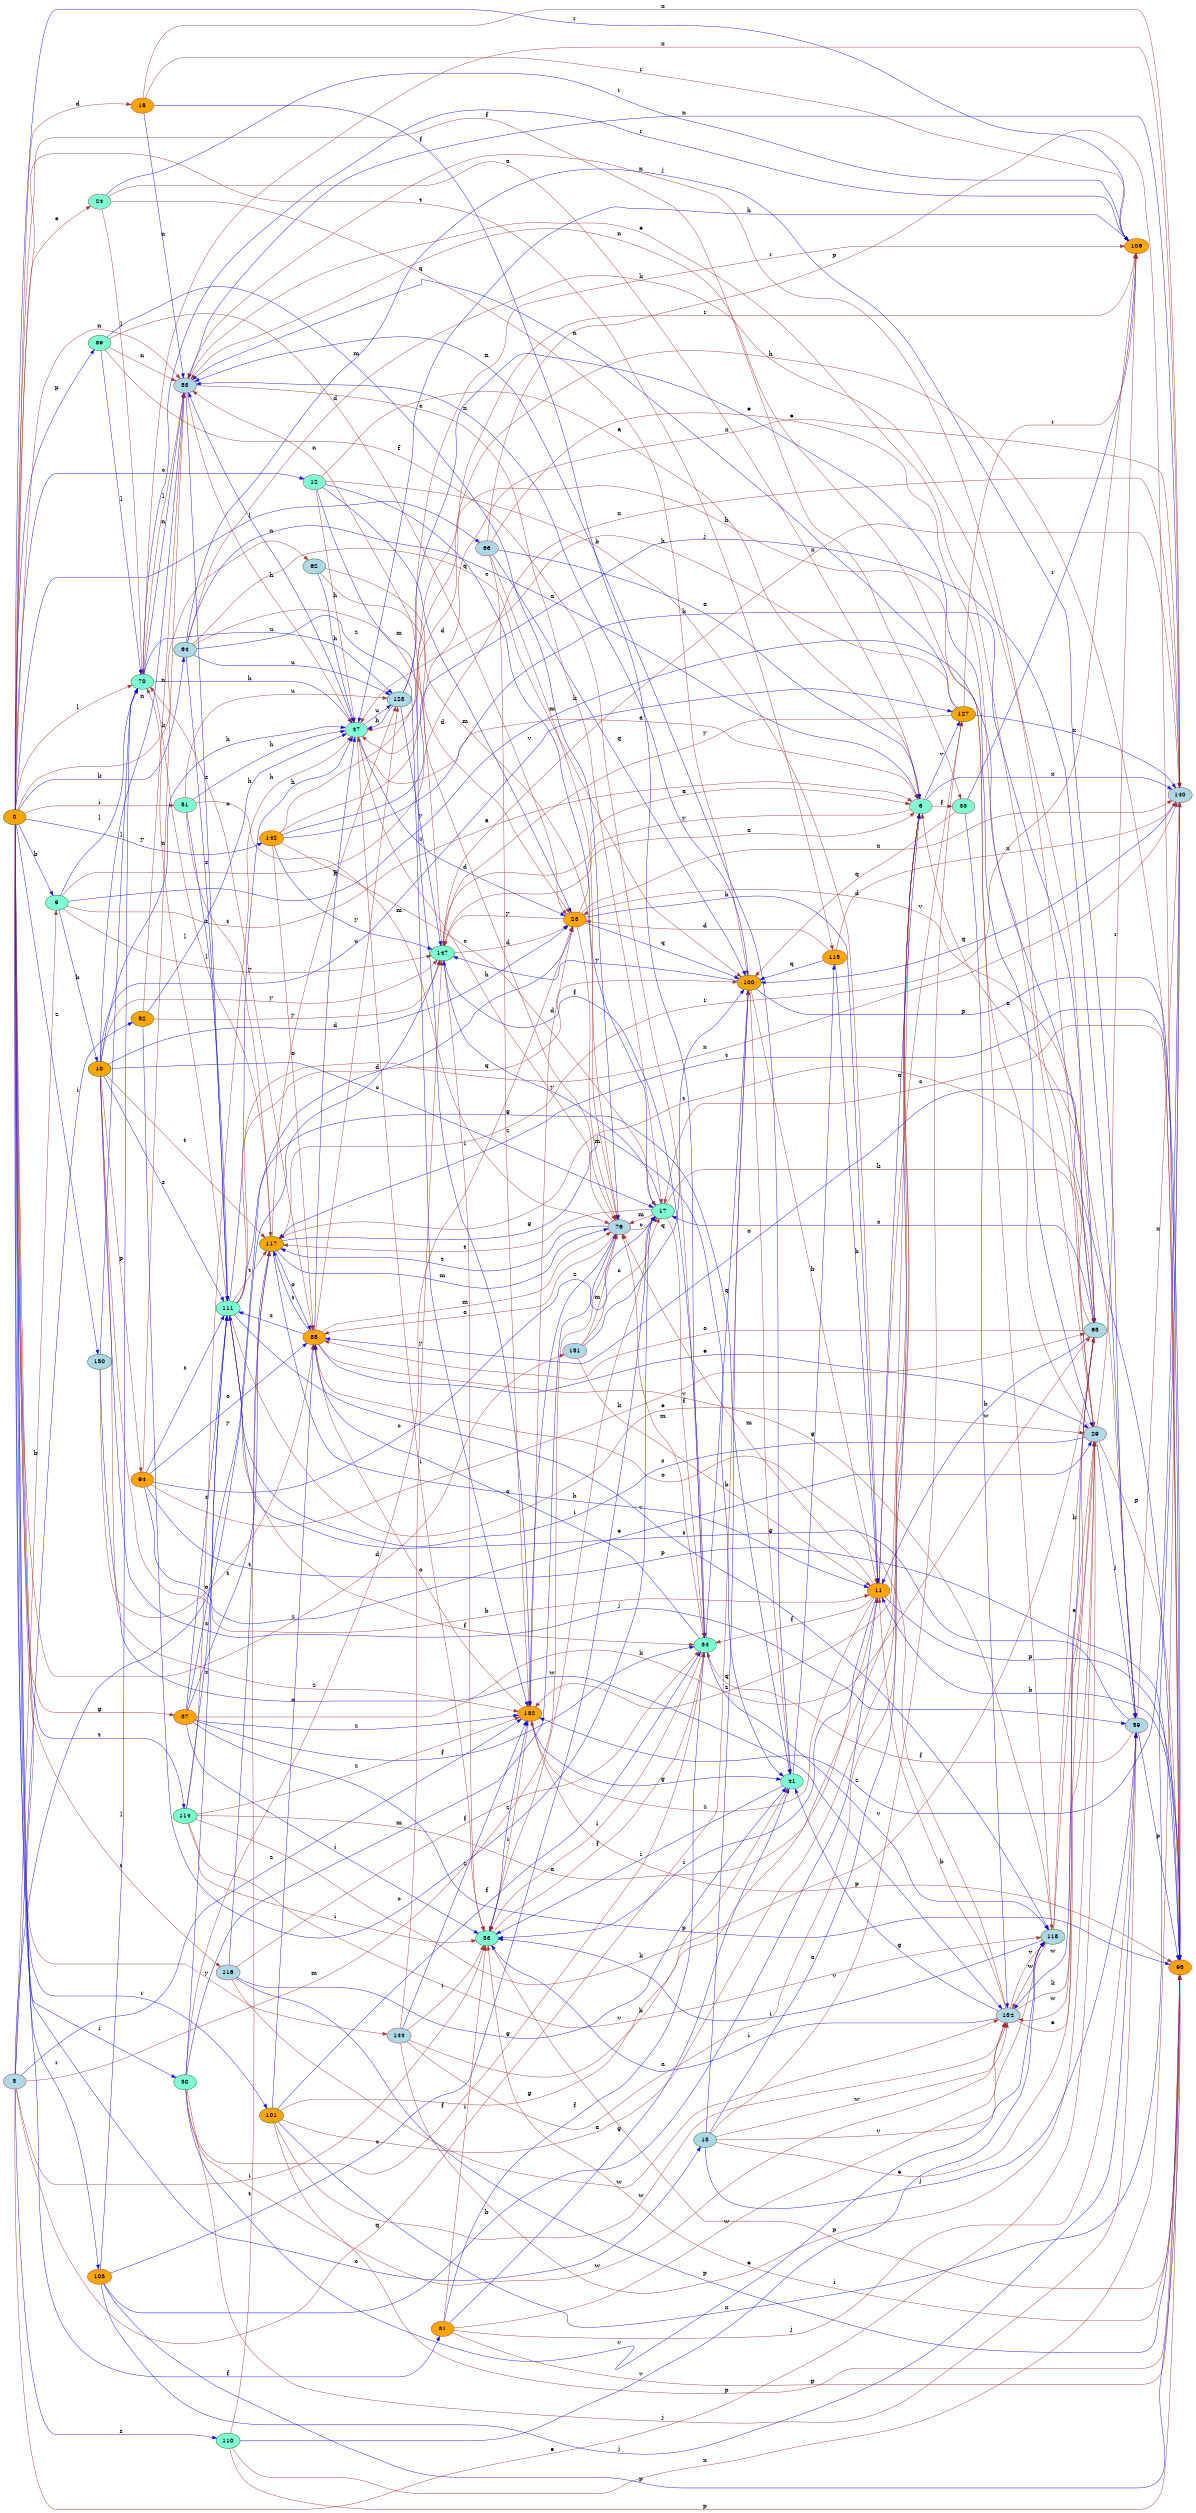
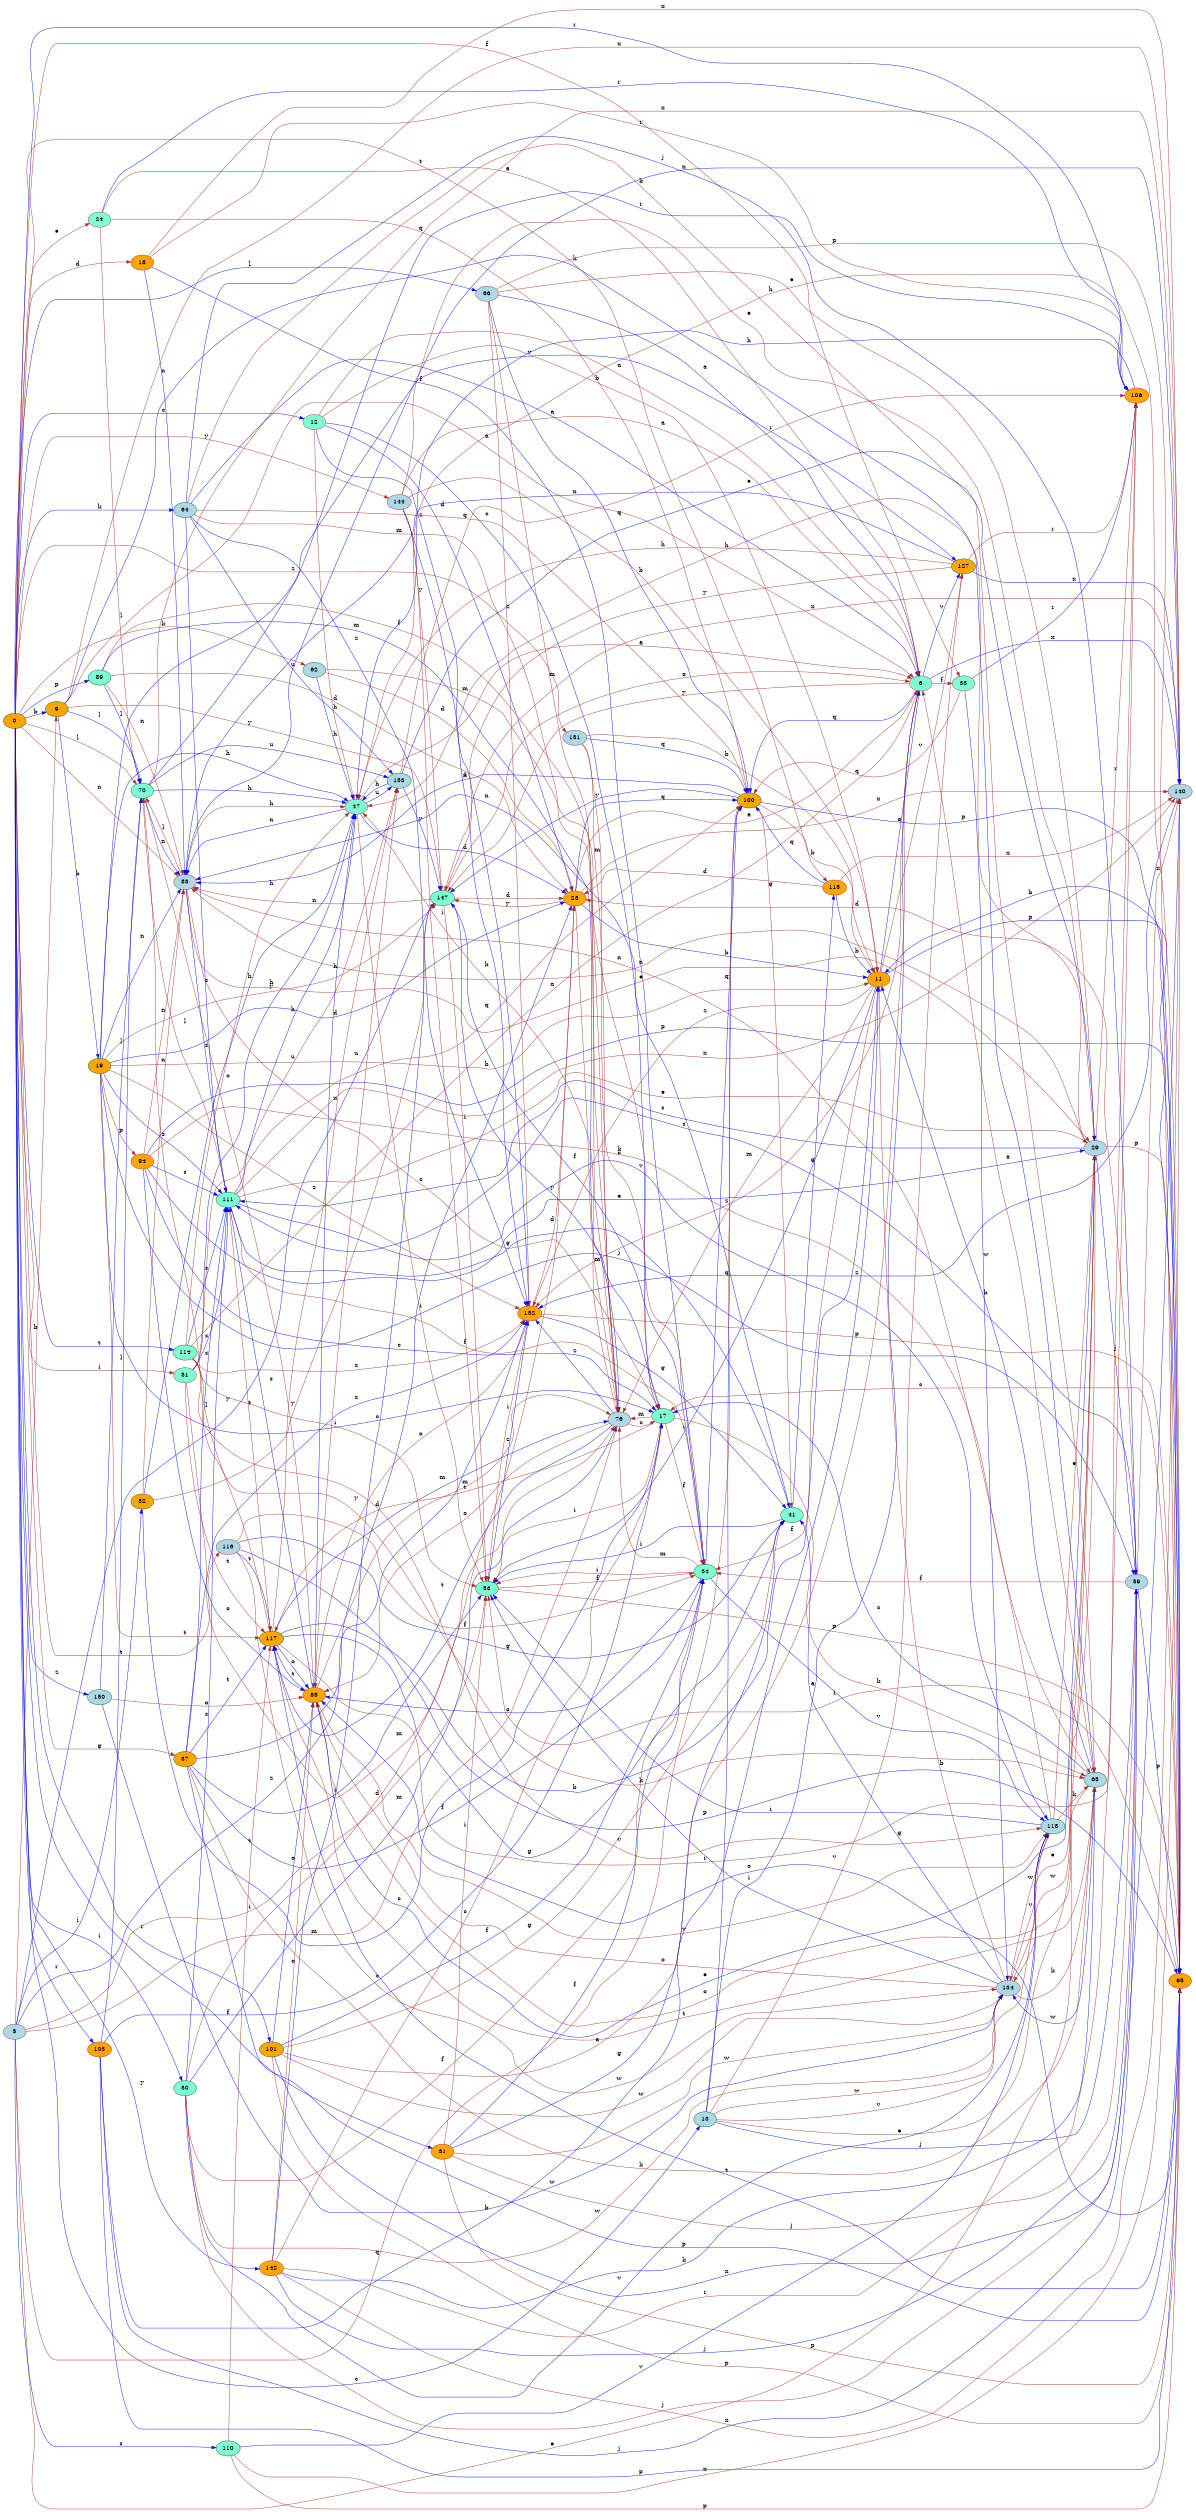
(399, 699) -> (399, 781)
(57, 903) -> (57, 709)
(990, 936) -> (823, 720)
(100, 1069) -> (100, 1066)
(185, 1717) -> (185, 1759)
